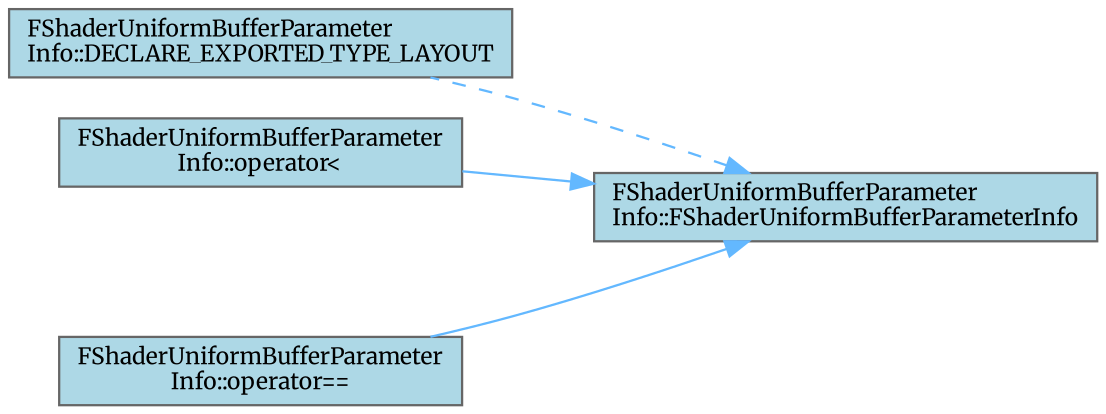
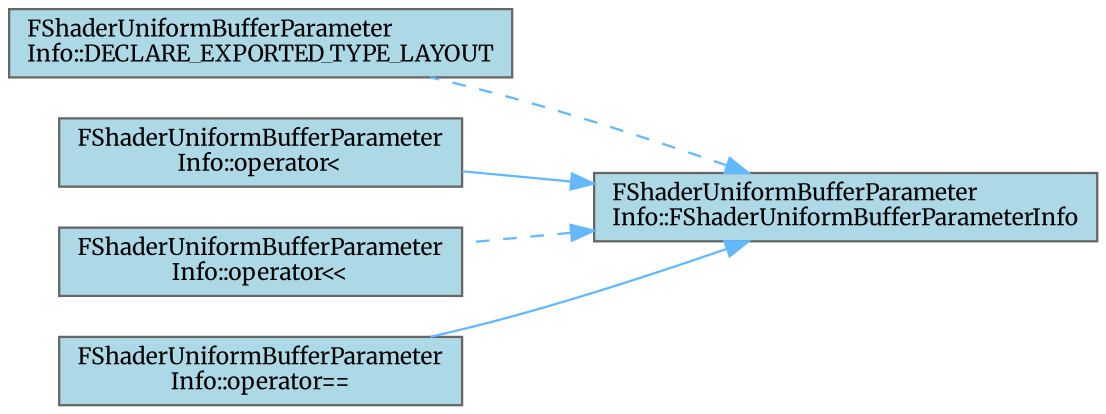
none -> (261, 262)
